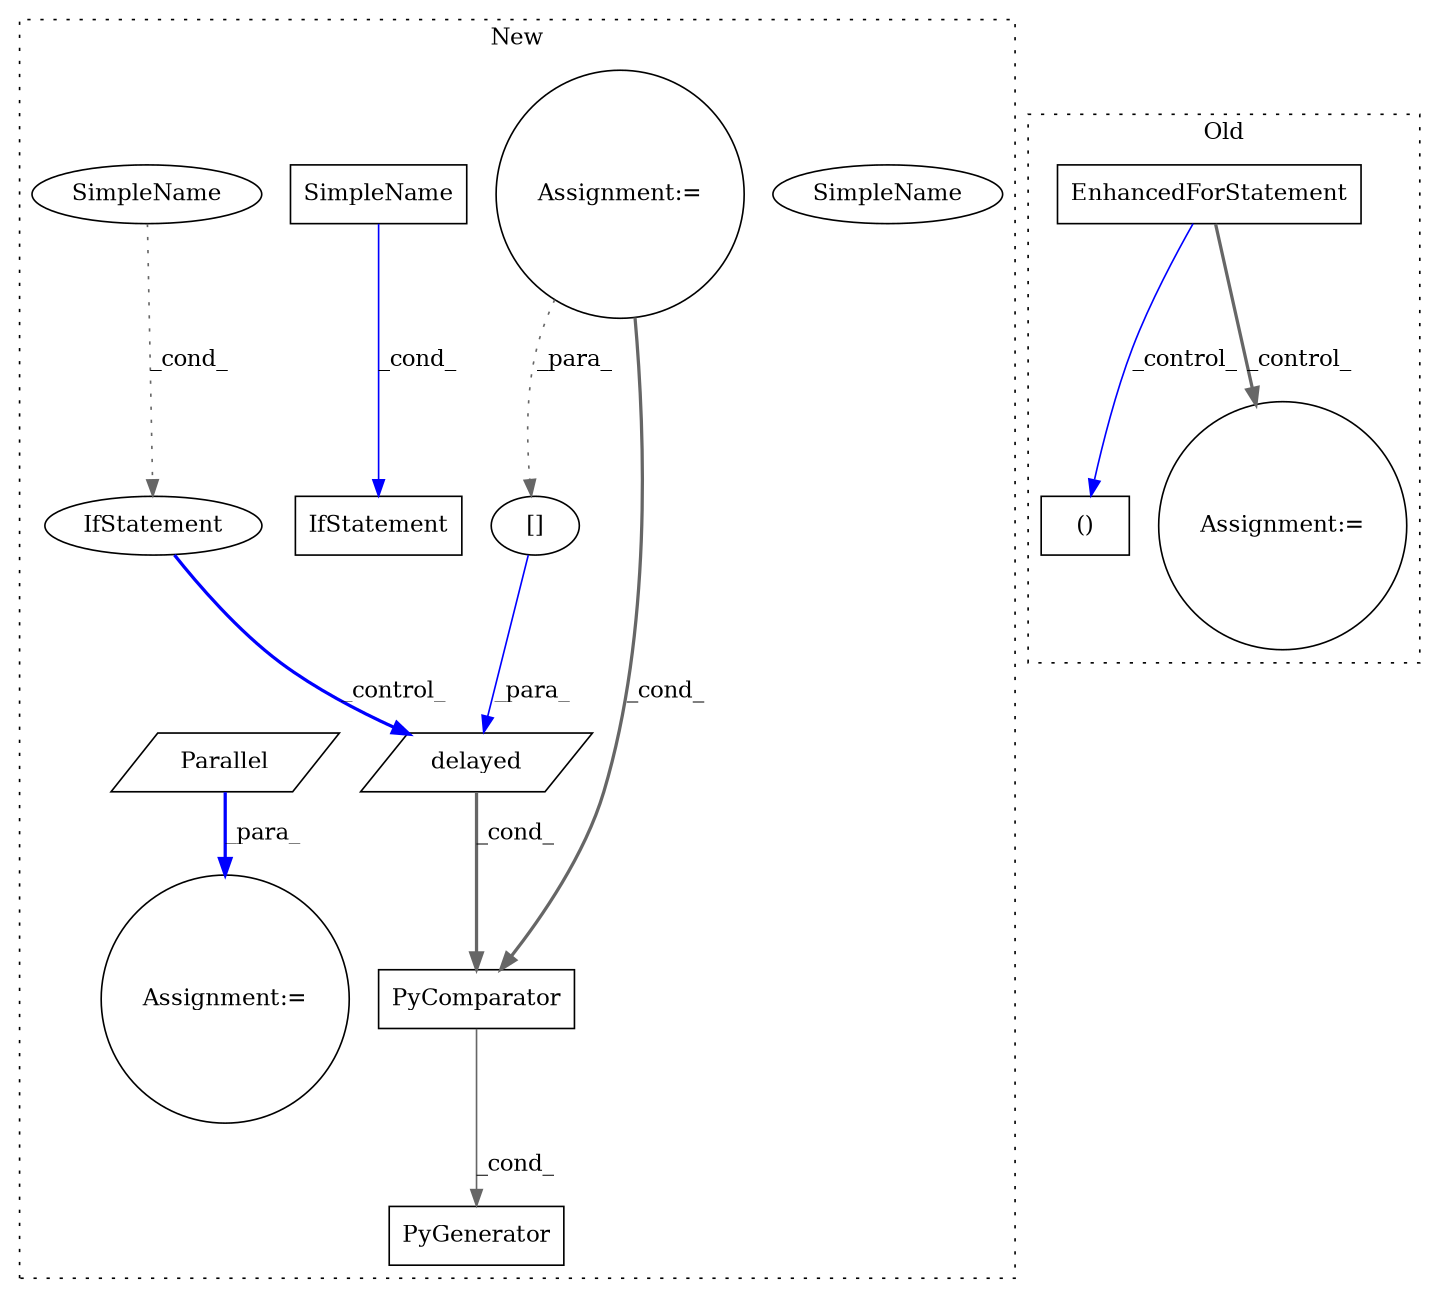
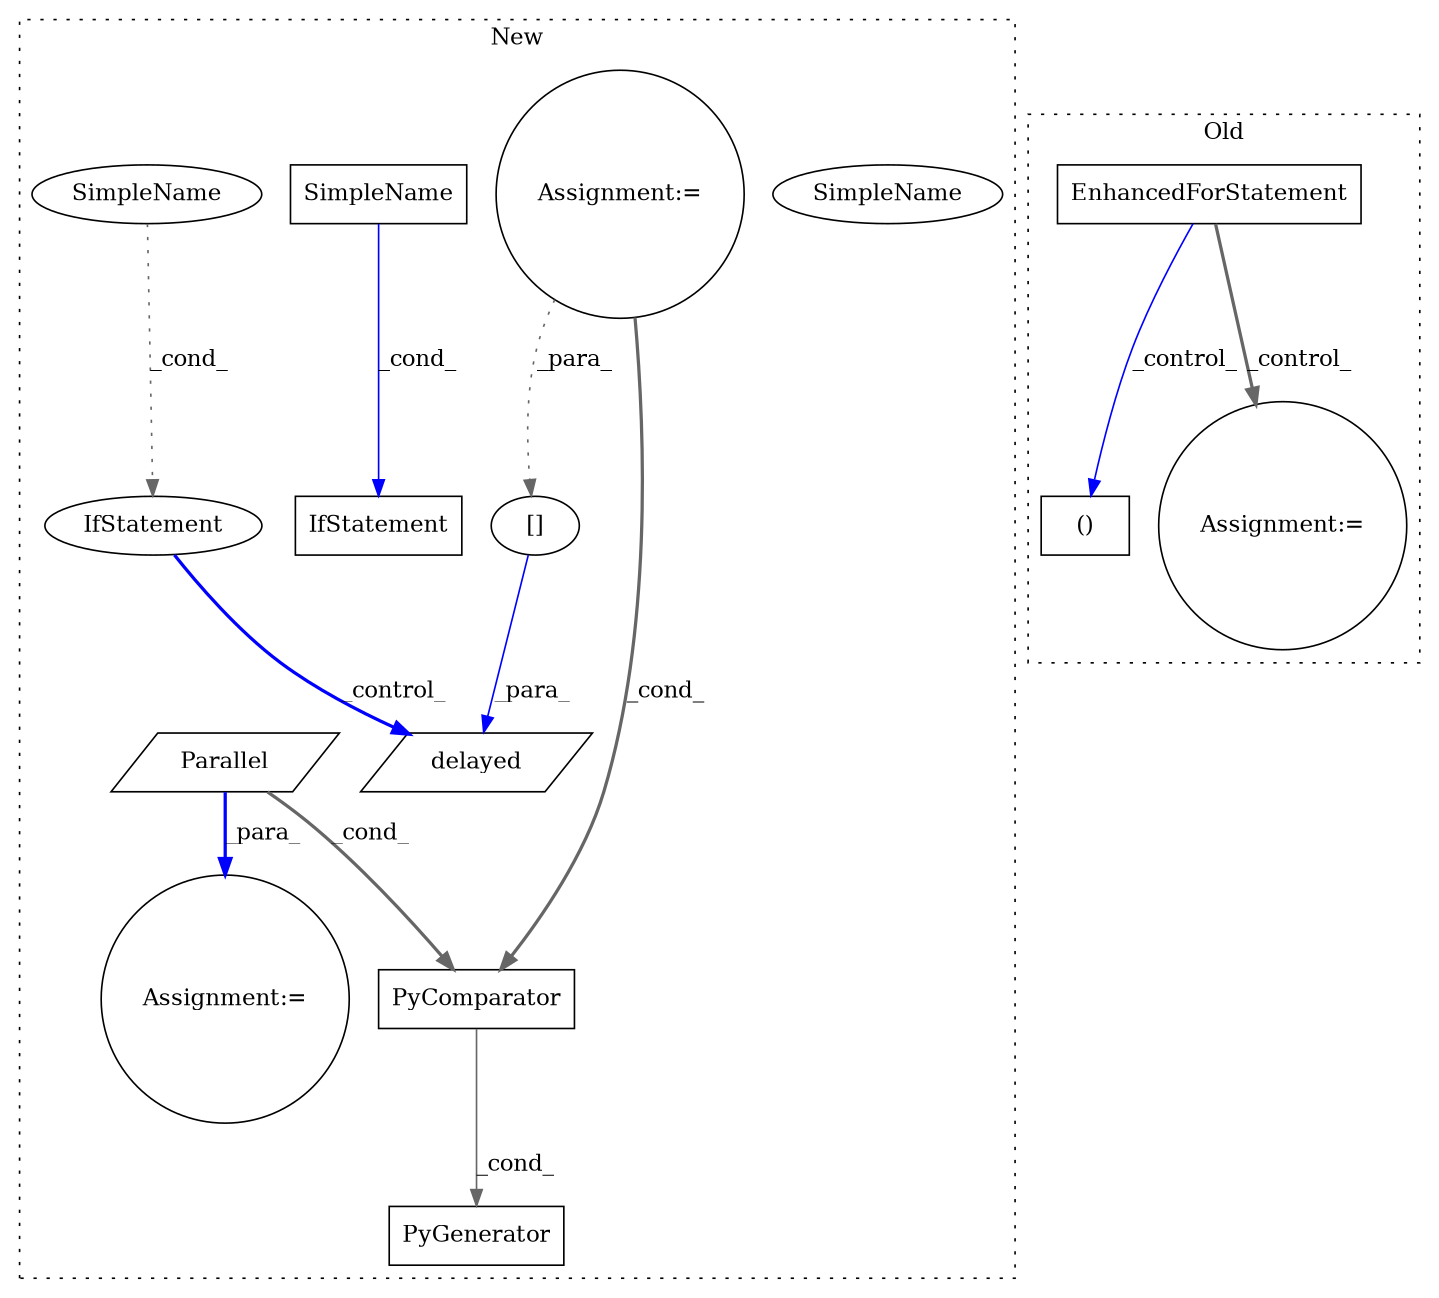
(477, 872) -> (360, 869)
